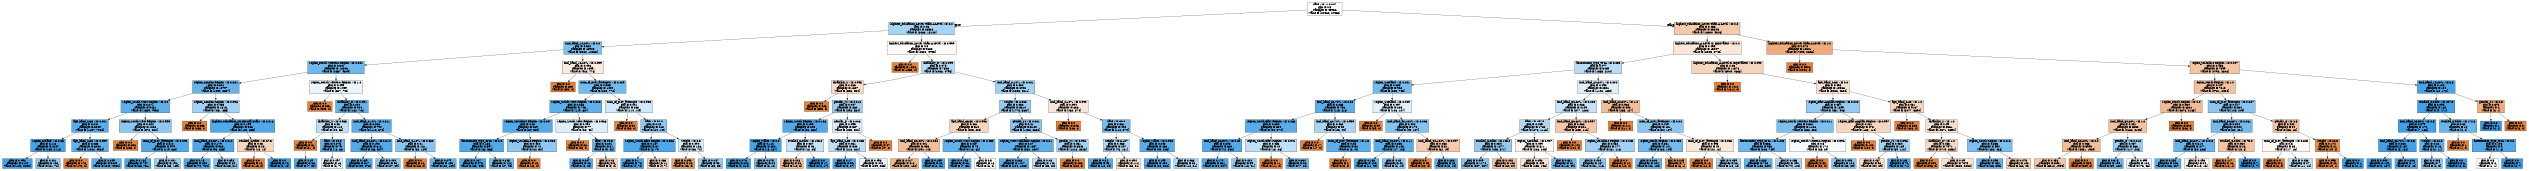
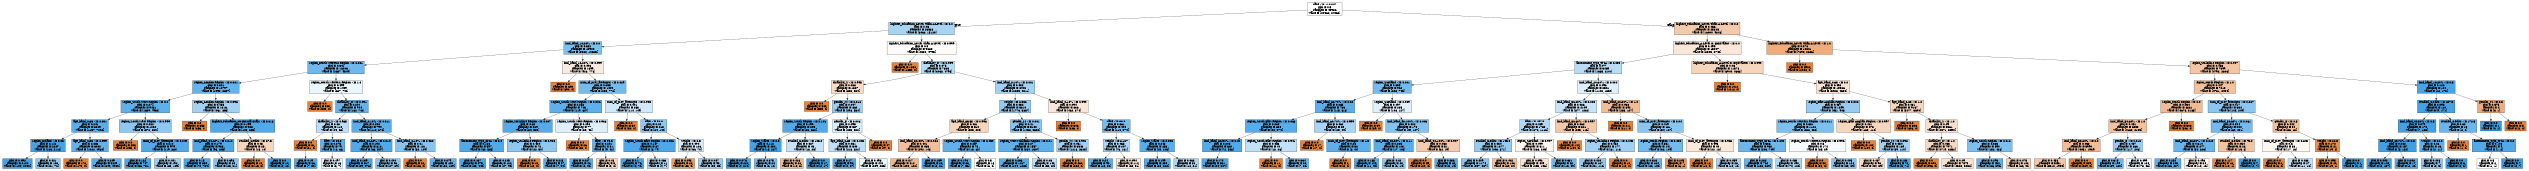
none -> (555, 164)
(658, 164) -> (658, 164)
(1244, 164) -> none
